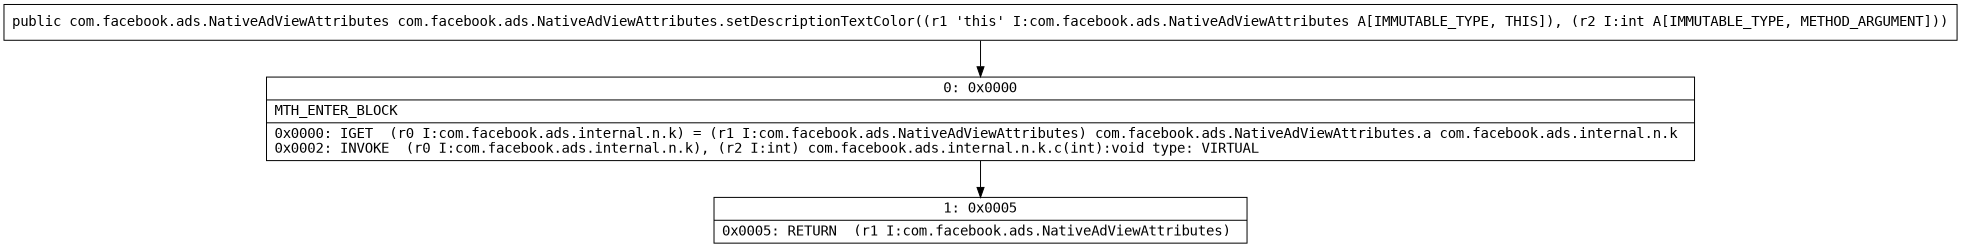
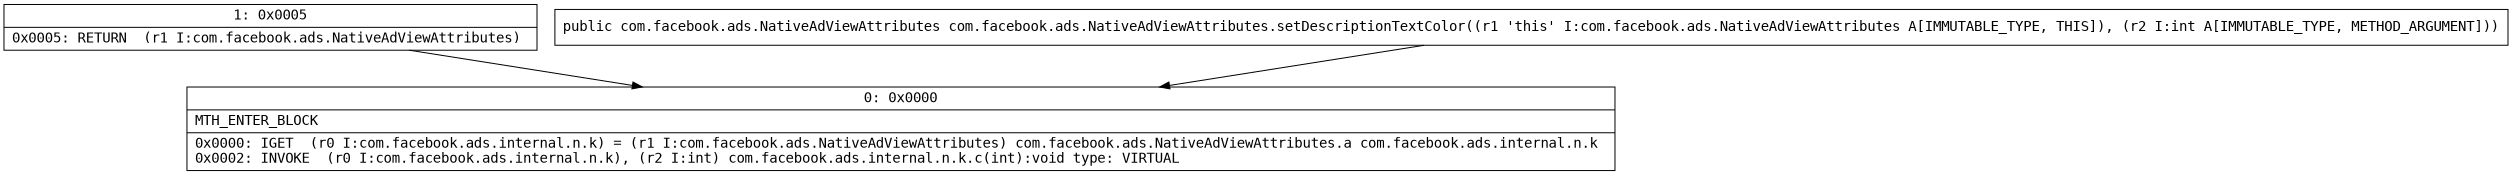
(981, 174) -> (521, 68)
